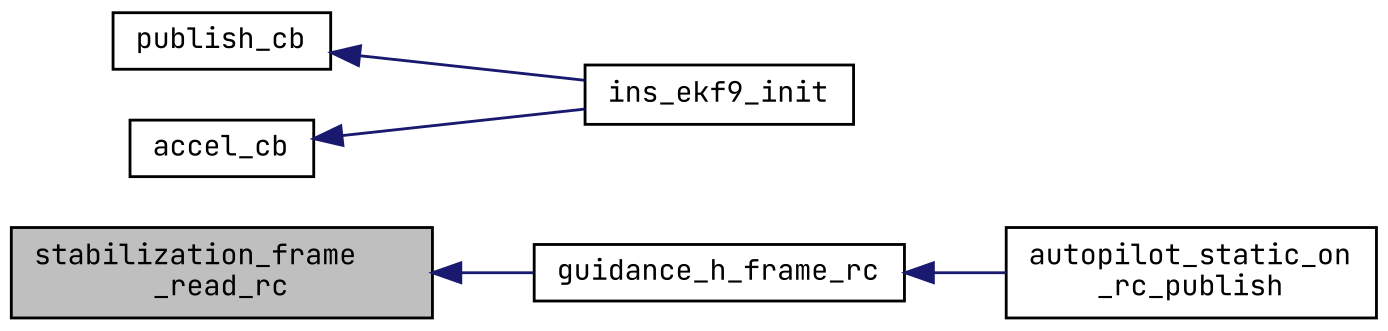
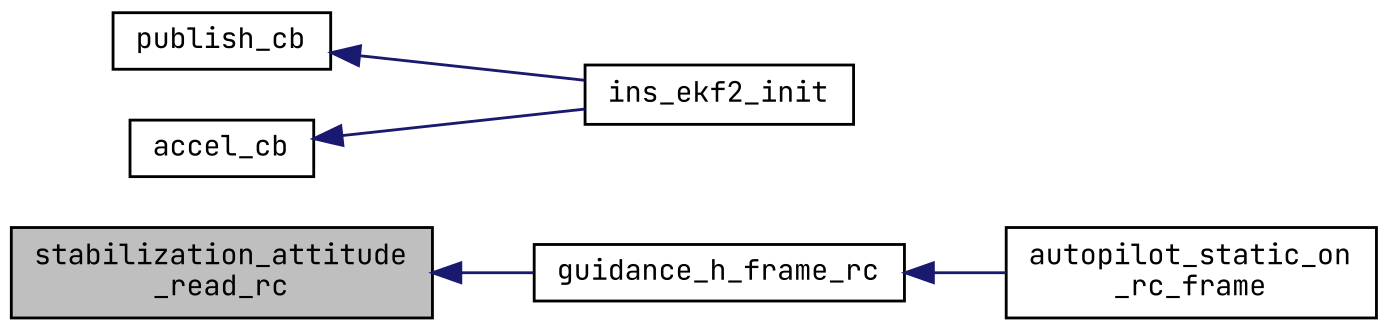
(719, 95) -> (719, 95)
(222, 273) -> (222, 273)
(1191, 273) -> (1191, 273)
